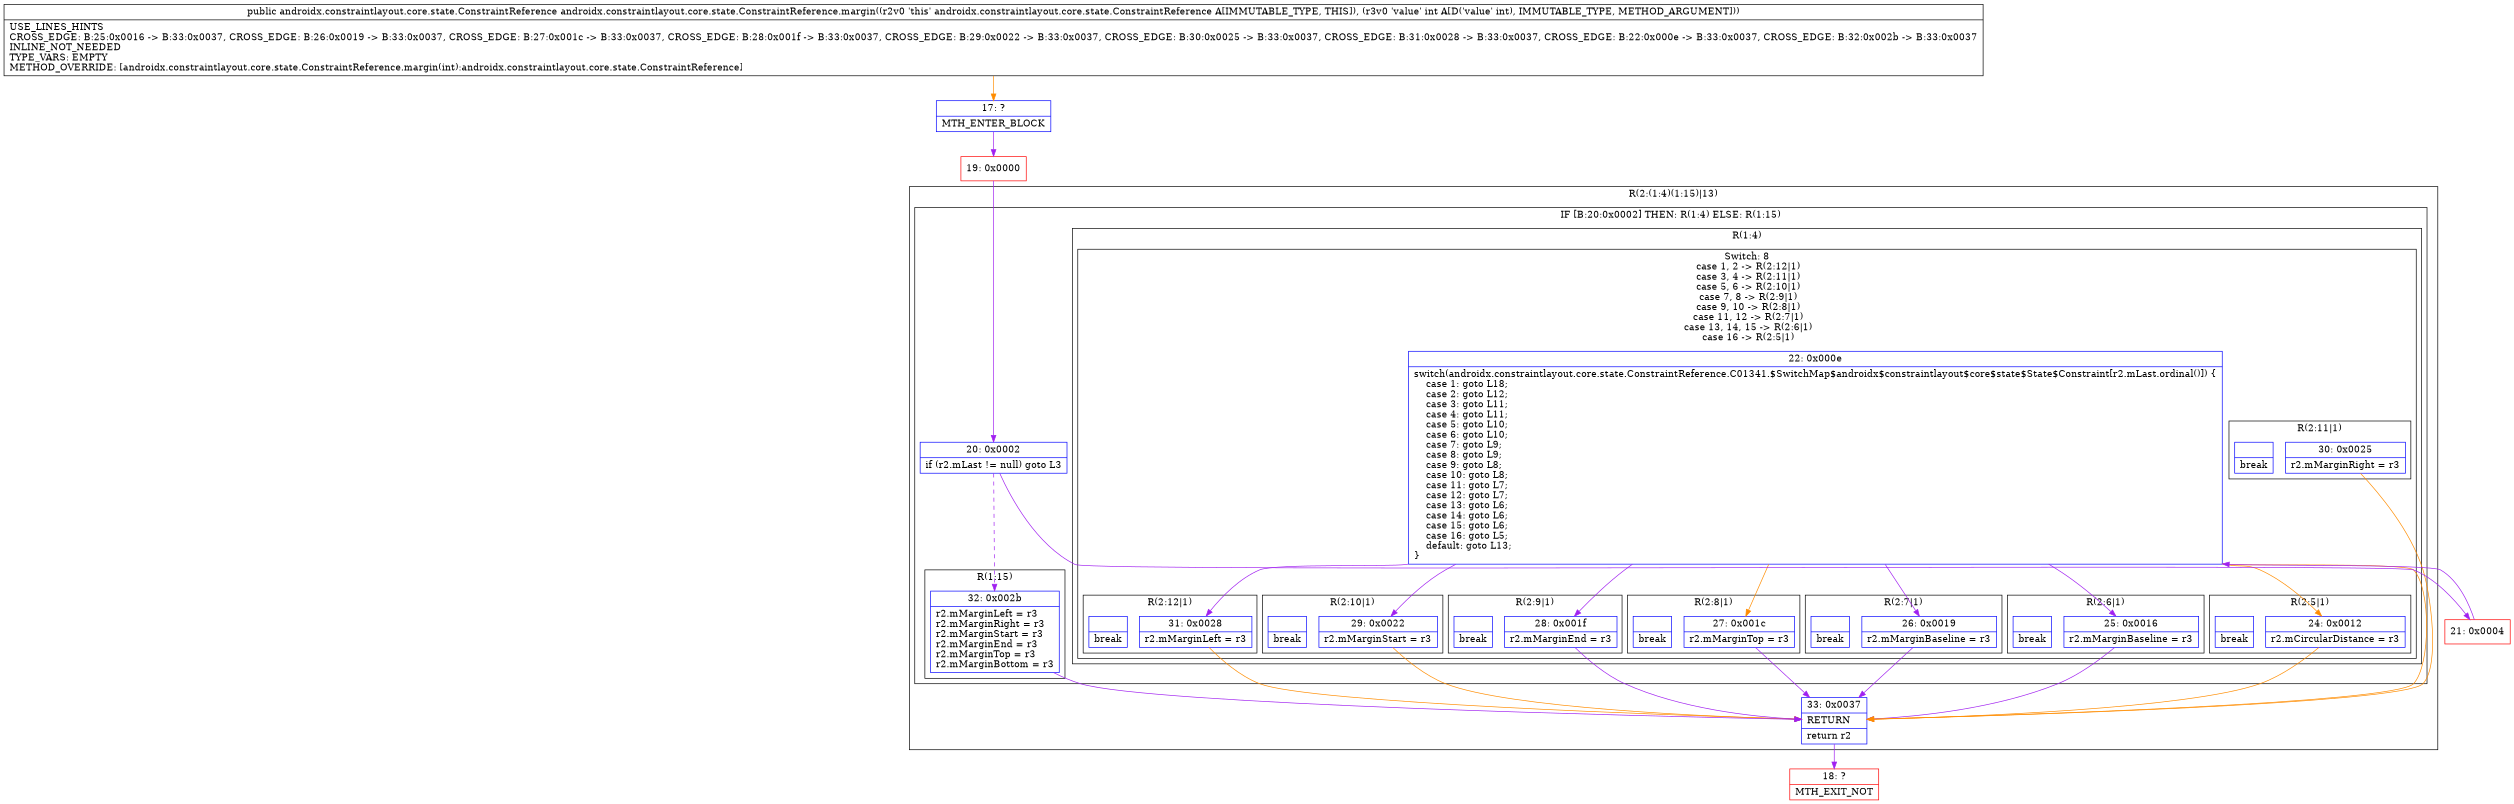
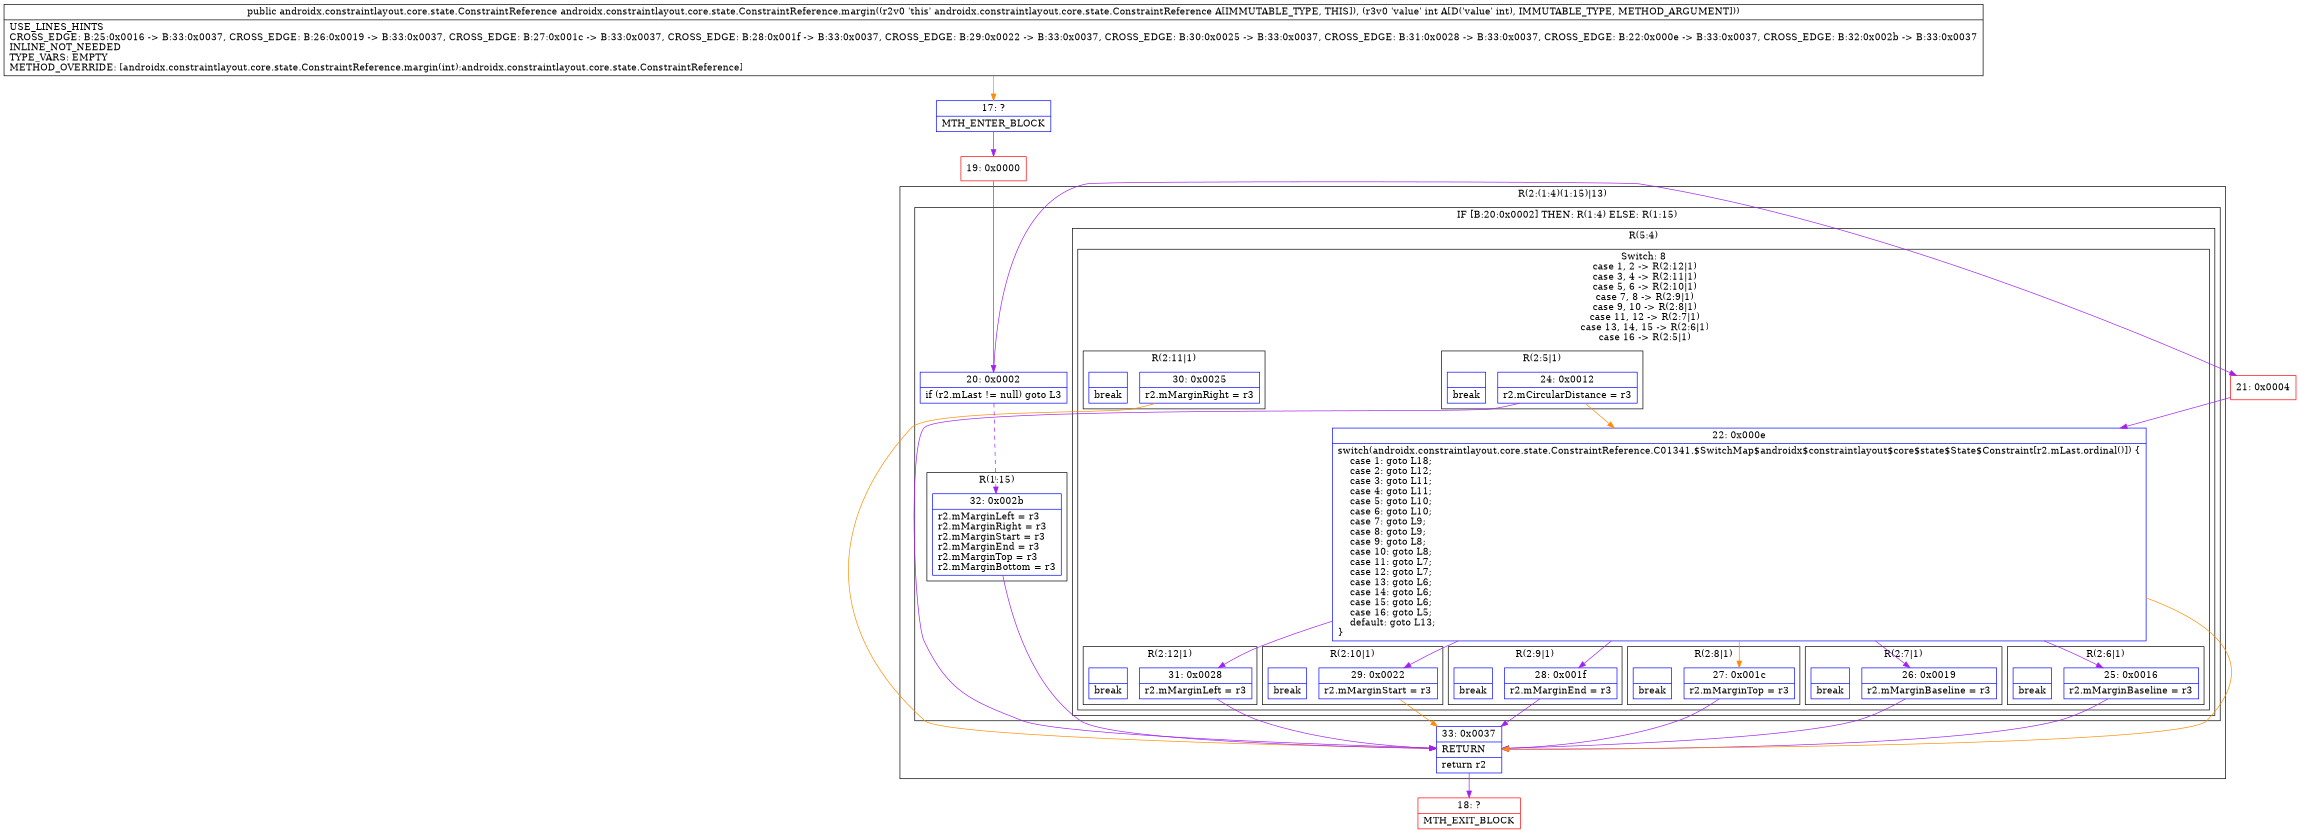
(1747, 236) -> (1644, 236)
(2274, 577) -> (1597, 413)
(2125, 706) -> (920, 438)
(1495, 707) -> (1320, 736)
(1834, 792) -> (1469, 821)
